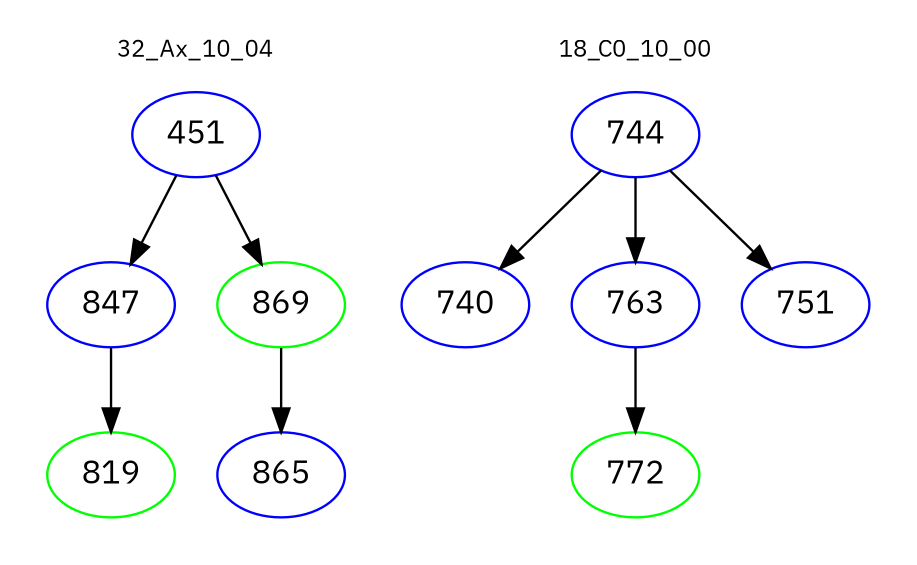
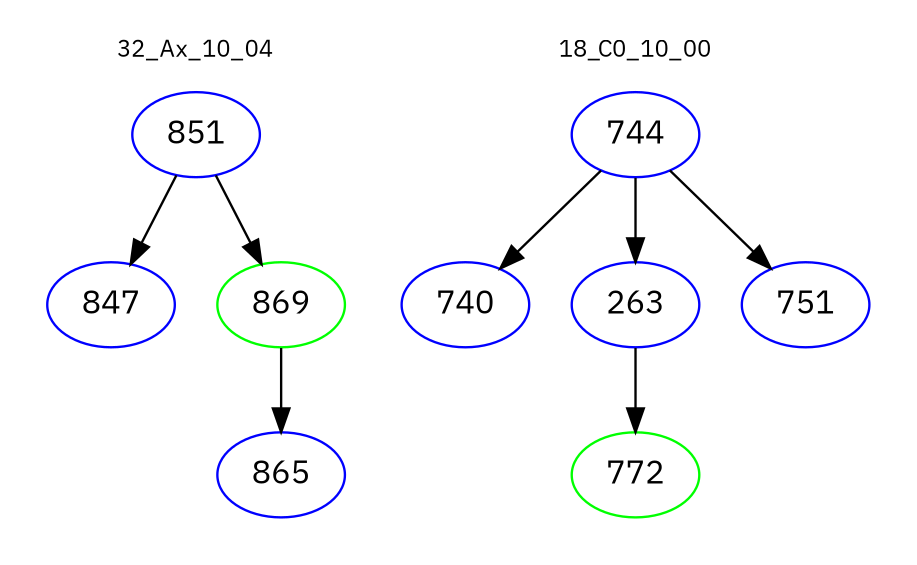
(196, 135) -> (196, 135)
(636, 305) -> (636, 305)
(111, 475) -> none
